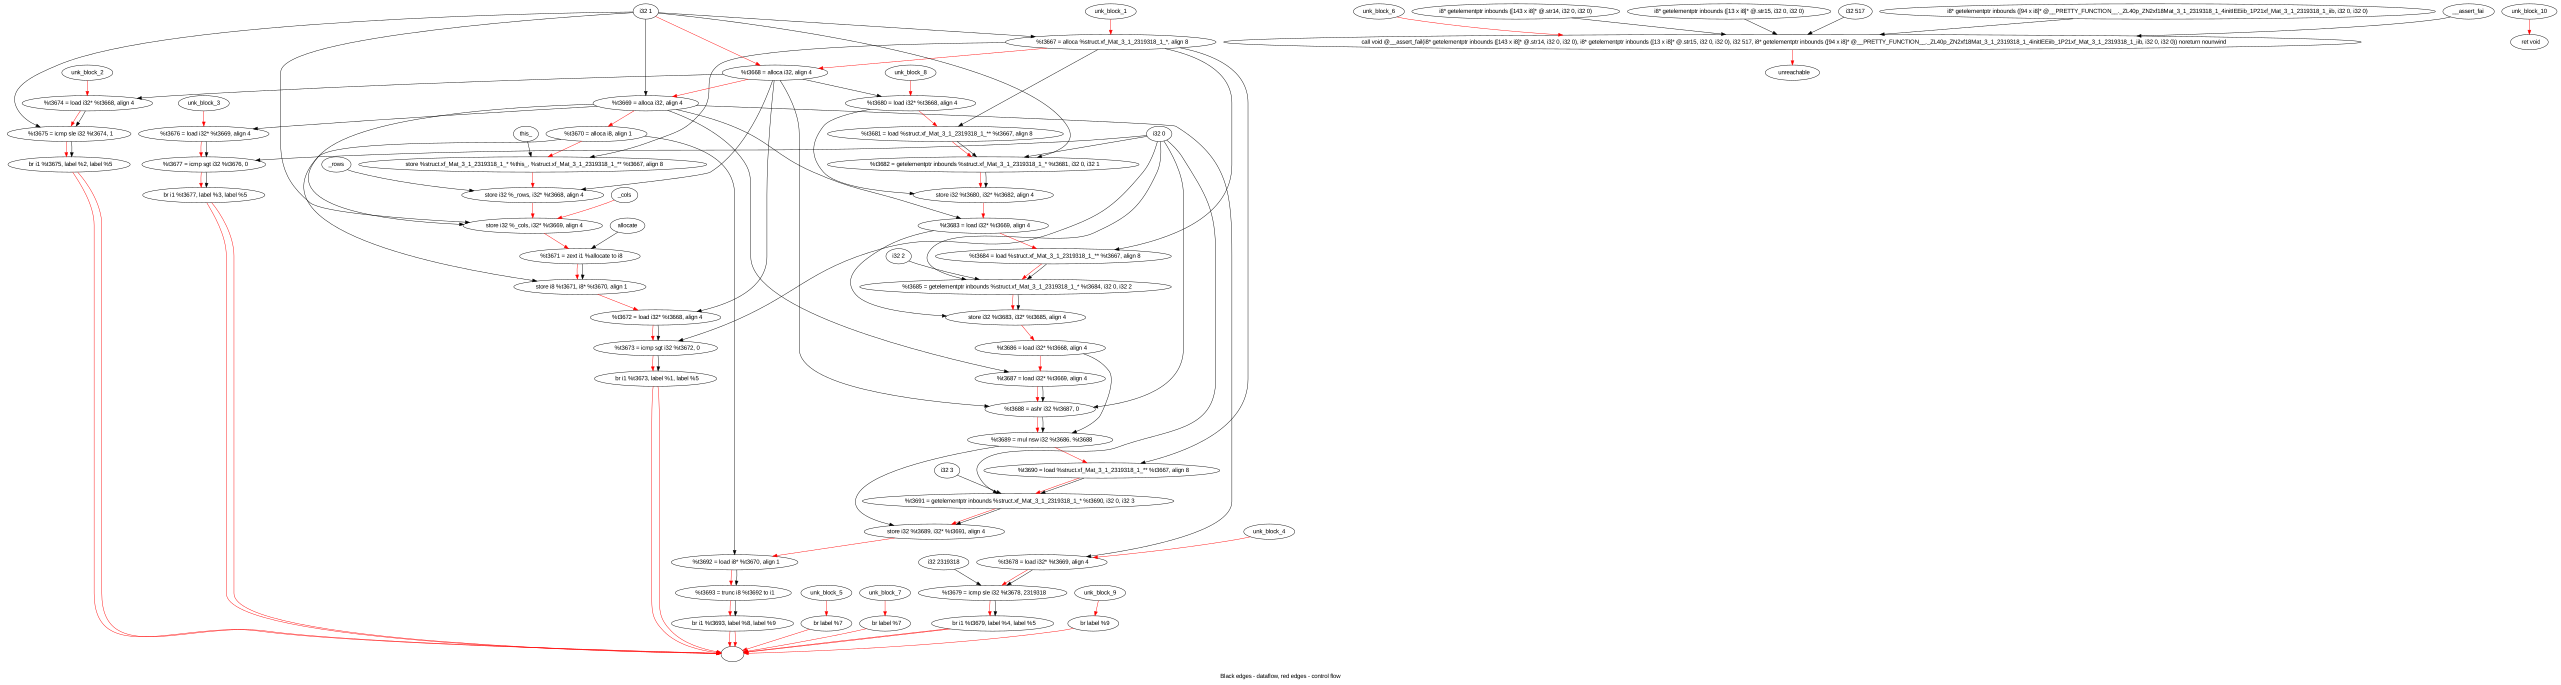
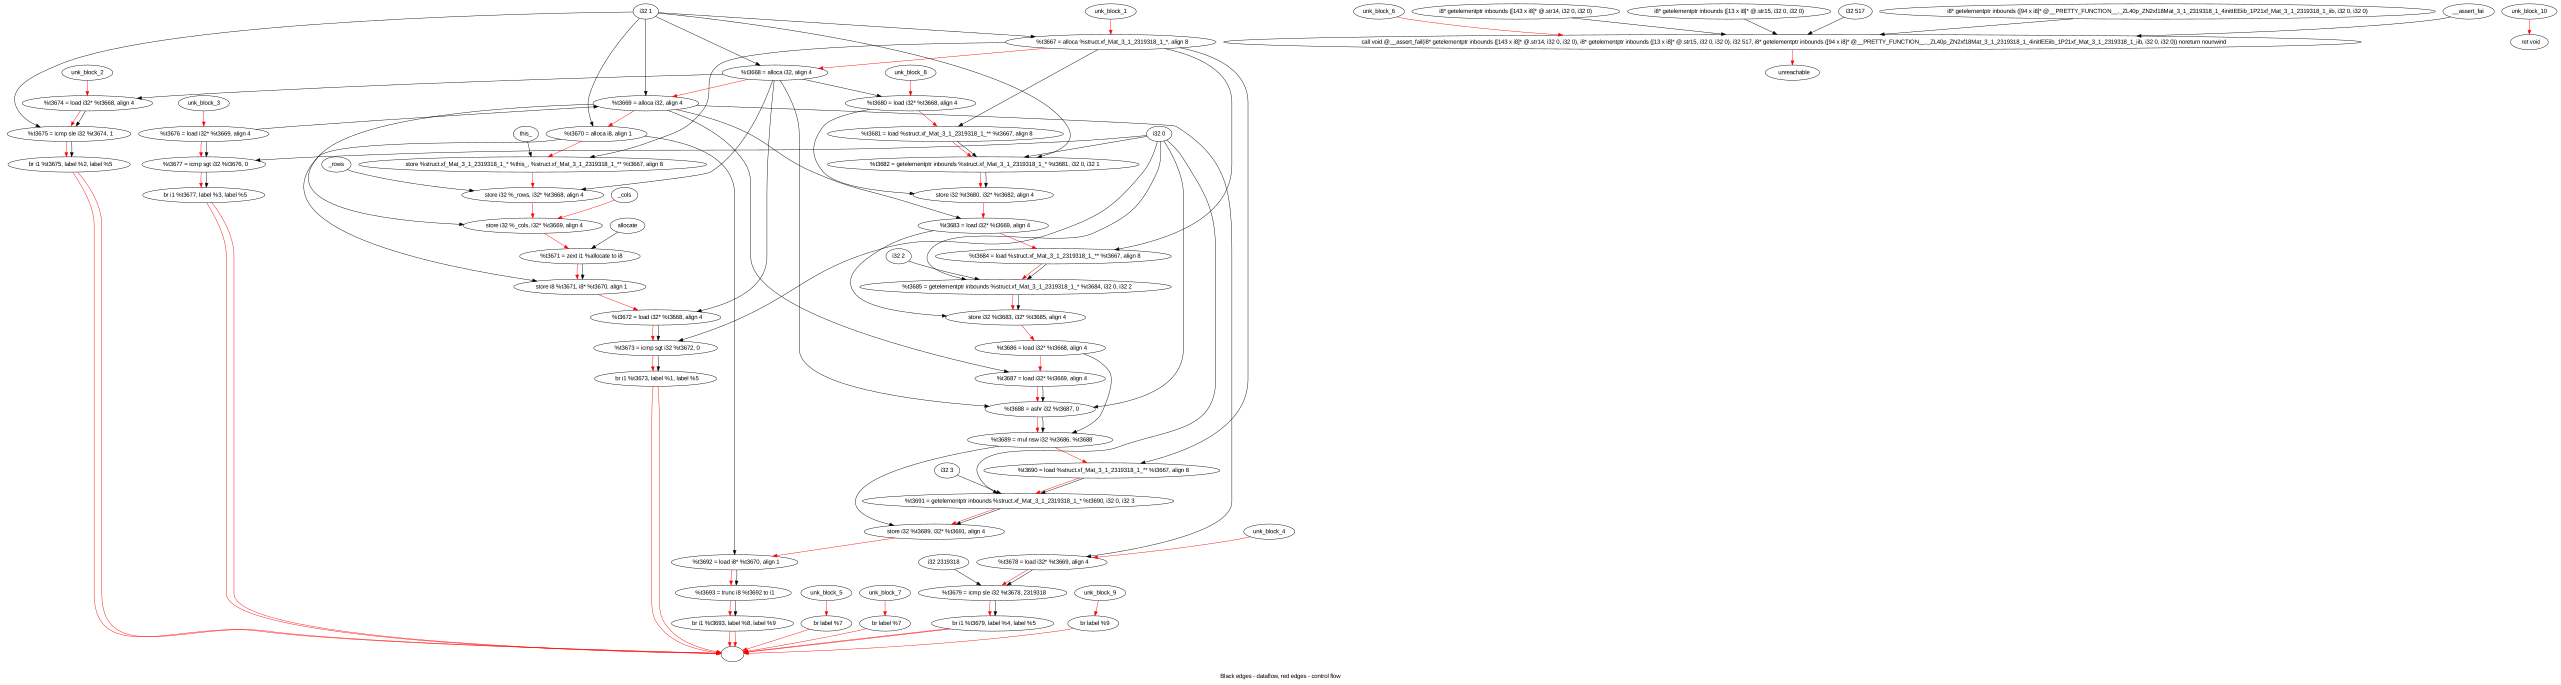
(706, 40) -> (706, 40)
(307, 55) -> (603, 66)
(410, 118) -> (408, 118)
